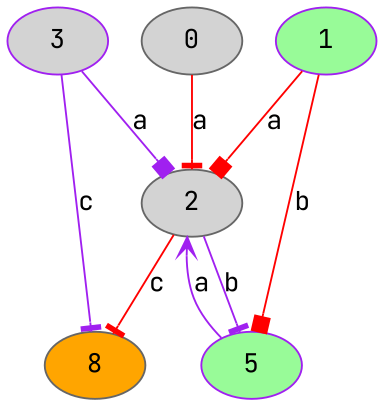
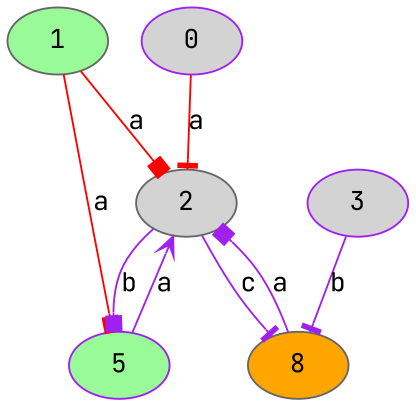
(192, 41) -> (192, 41)
(326, 41) -> (58, 41)
(119, 115) -> (266, 284)
(87, 203) -> (338, 284)
(303, 203) -> (102, 203)
(146, 280) -> (231, 284)
(220, 280) -> (123, 266)
